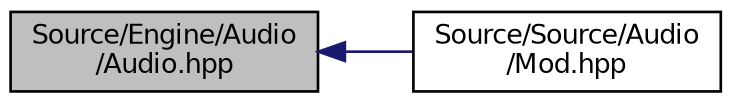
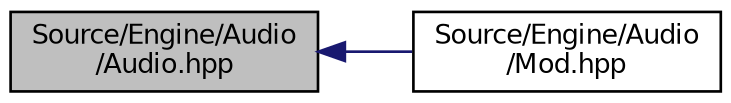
(567, 52) -> (567, 52)
